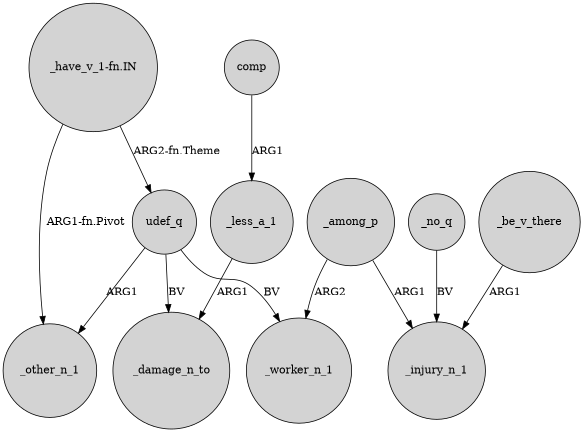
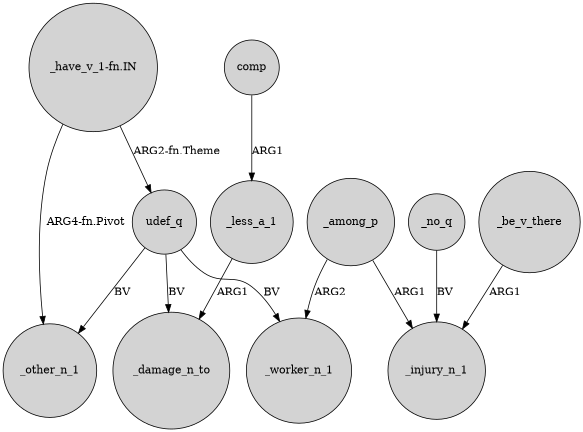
(86, 222) -> (86, 222)
(122, 293) -> (122, 293)
